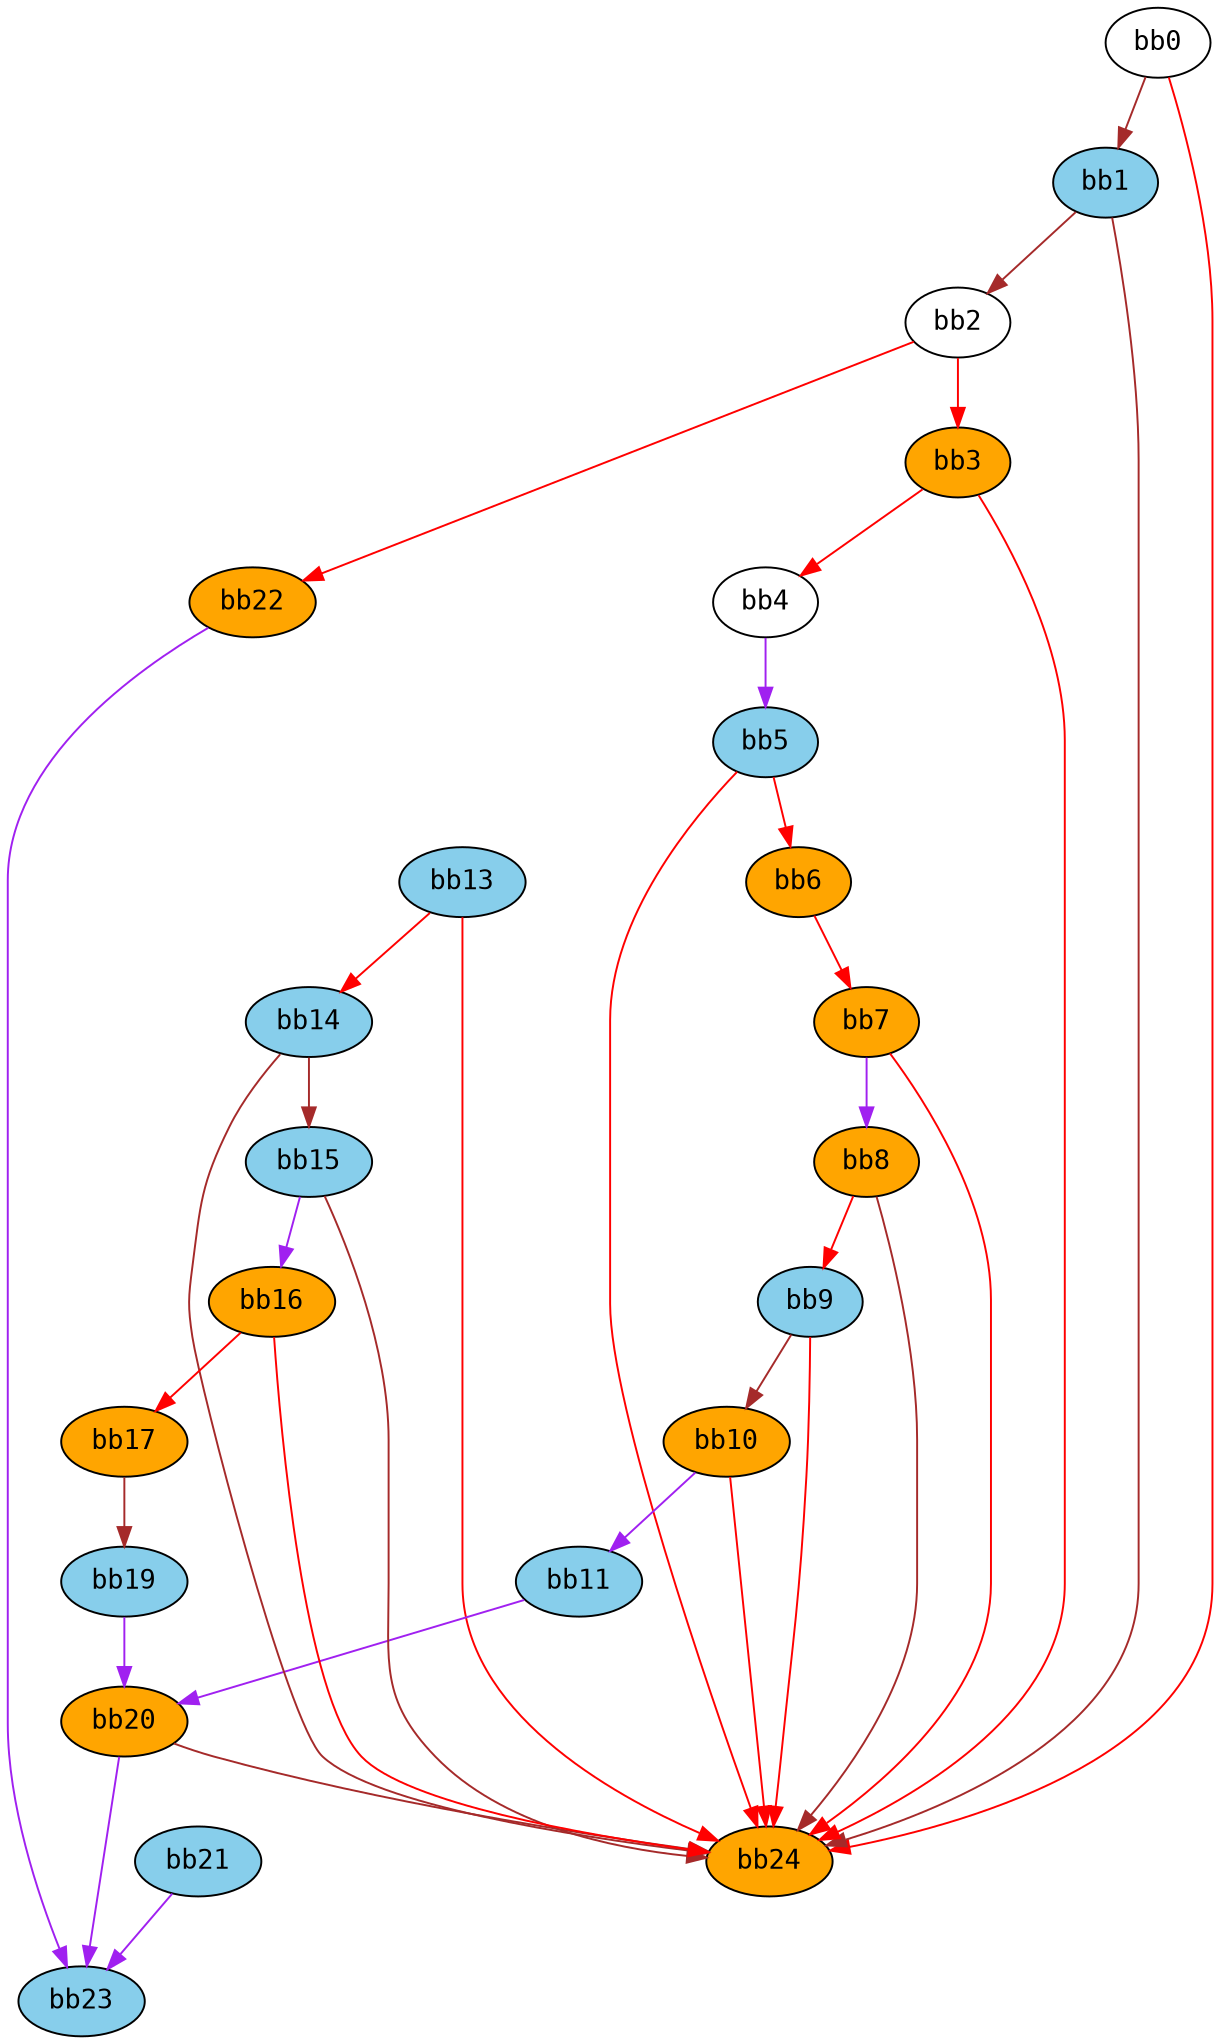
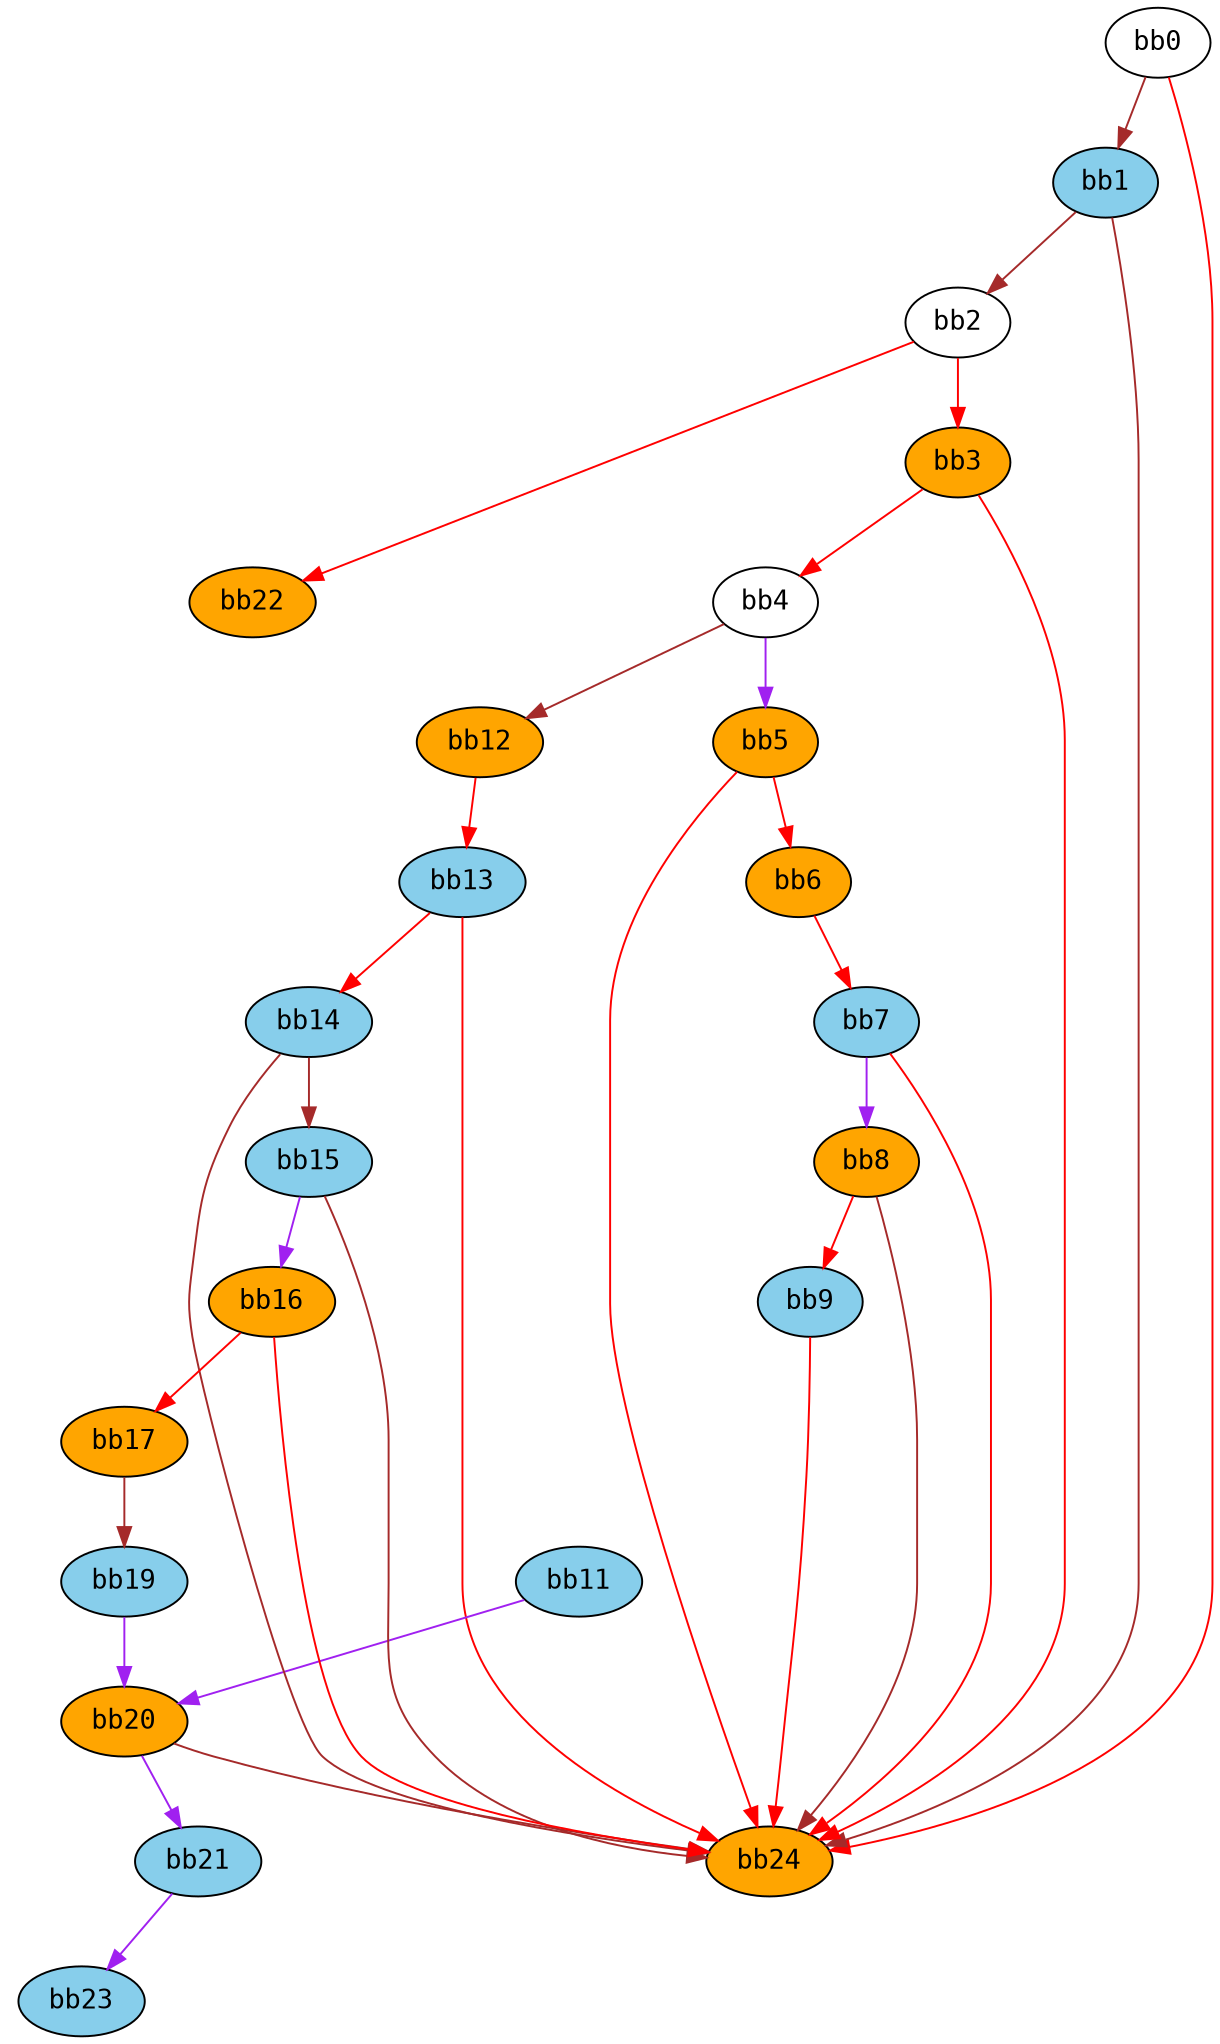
none -> (480, 742)
(766, 742) -> (766, 742)
(867, 1022) -> (867, 1022)
(8, 1250) -> none
(727, 1442) -> none
(105, 1851) -> (157, 1783)
